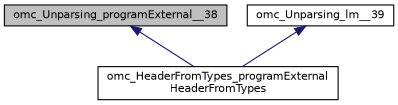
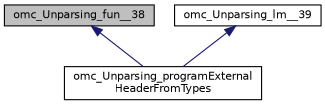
(116, 15) -> (79, 15)
(218, 83) -> (163, 83)
